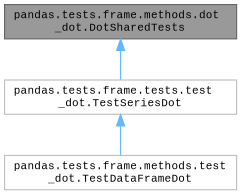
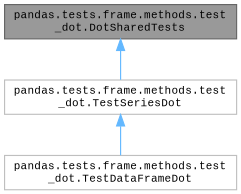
(121, 22) -> (121, 22)
(121, 97) -> (121, 97)
